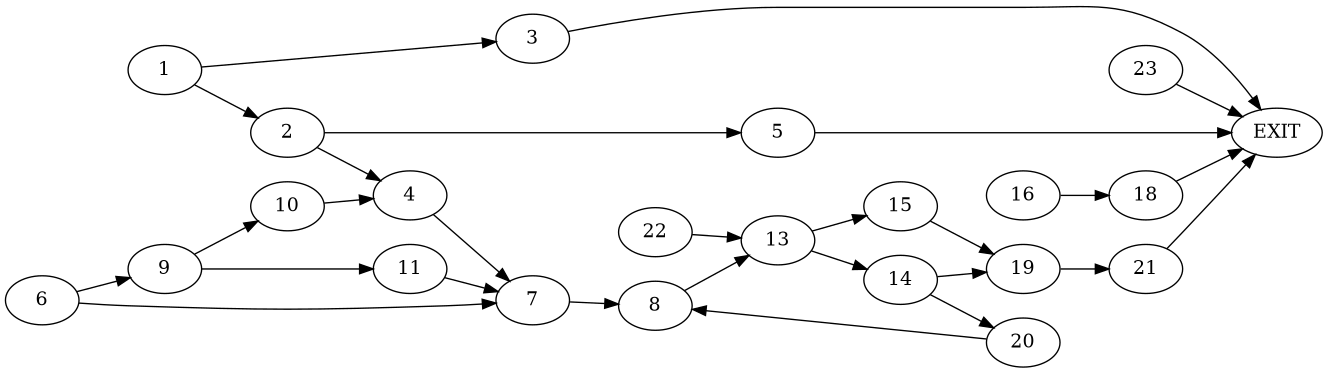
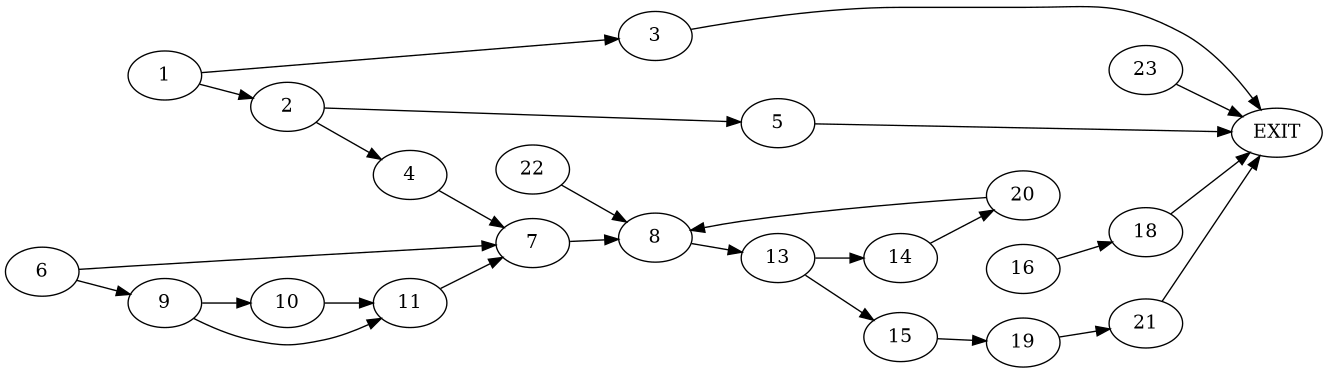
(342, 201) -> (342, 303)
(710, 236) -> (588, 200)
(955, 275) -> none
